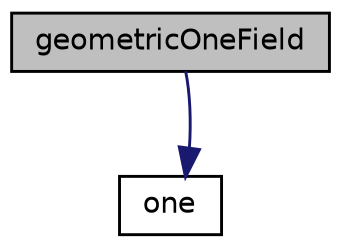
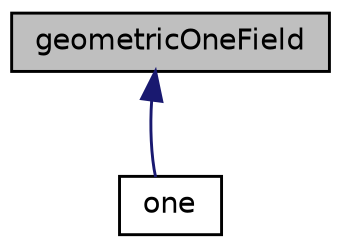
(190, 110) -> (151, 139)
